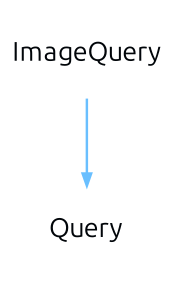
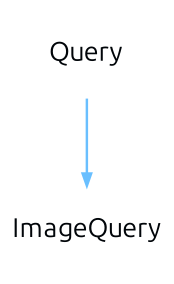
(87, 136) -> (87, 136)
